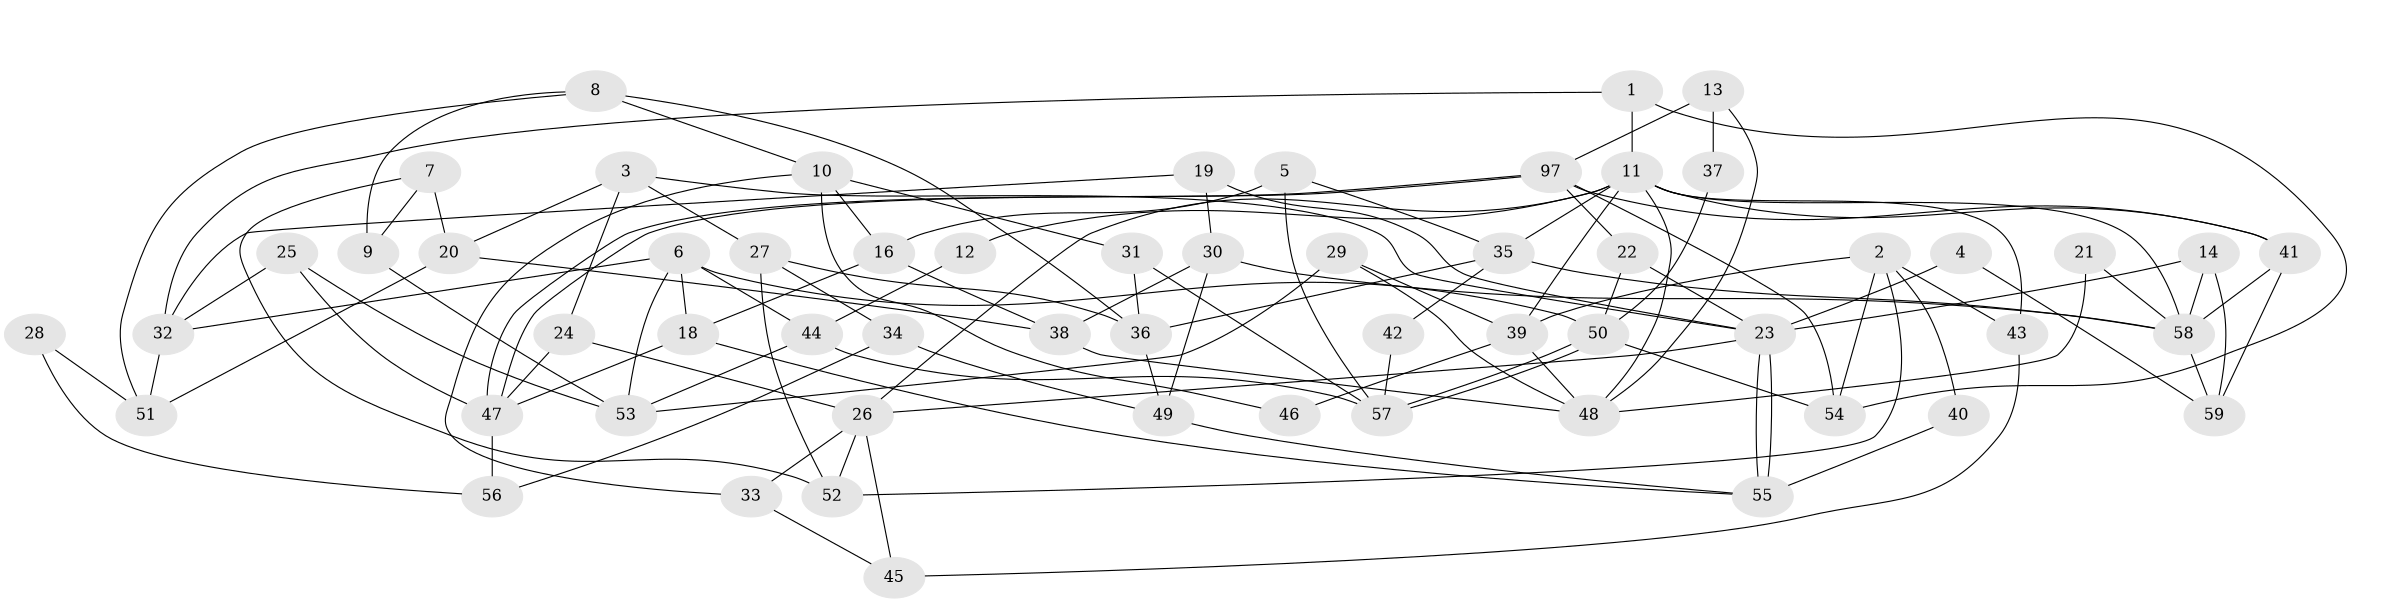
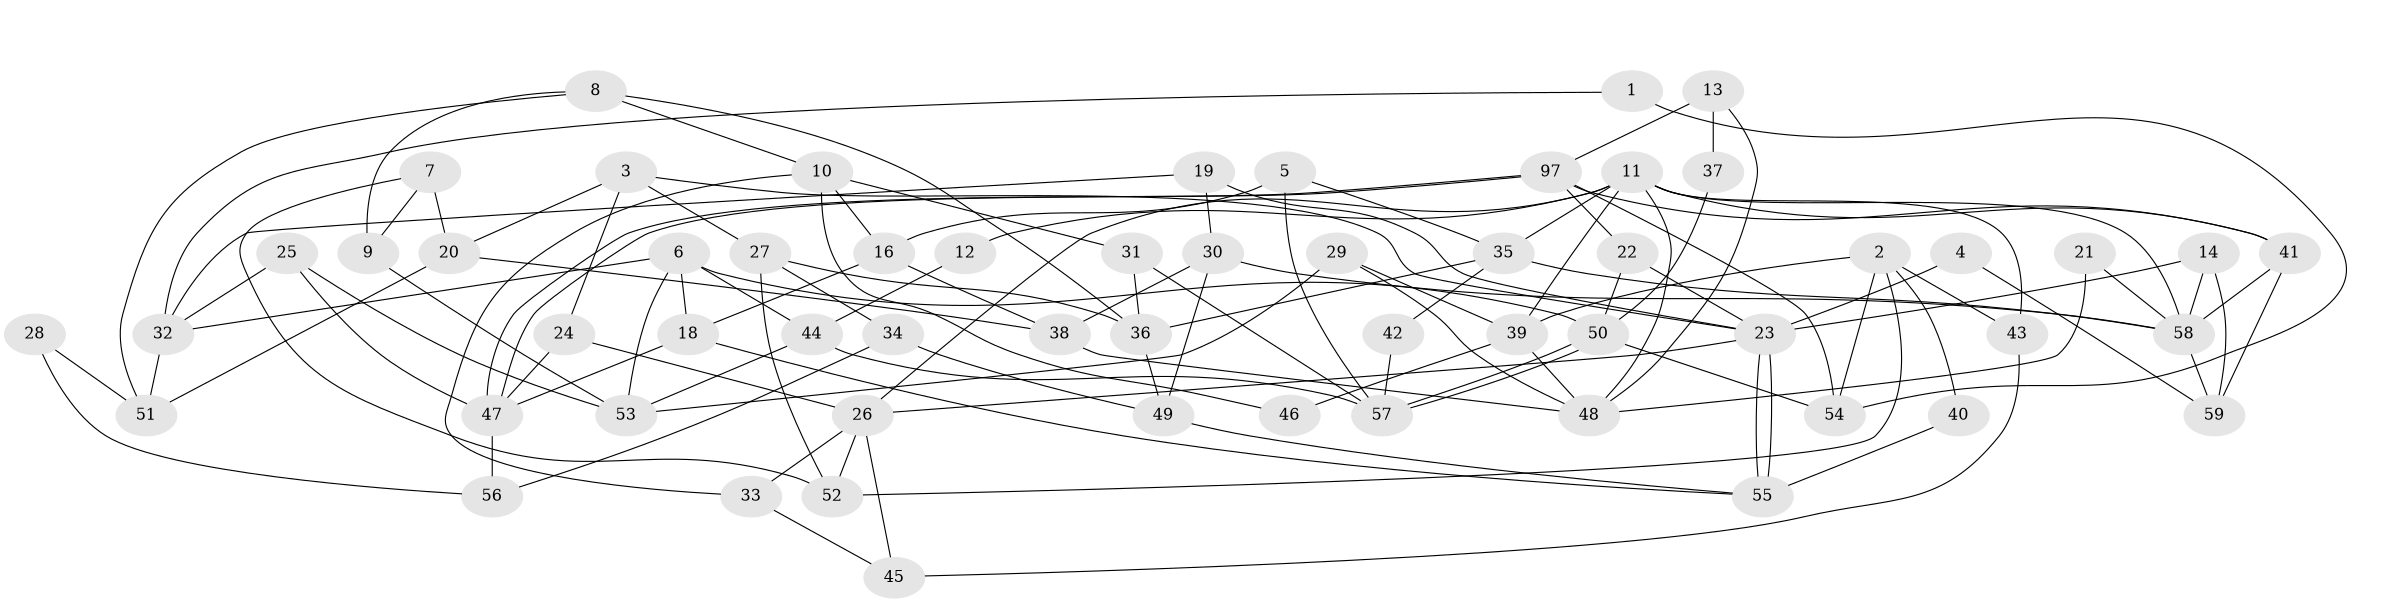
(1632, 124) -> none
